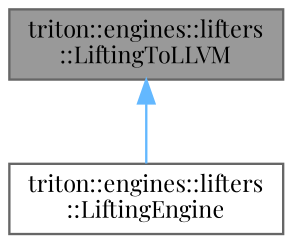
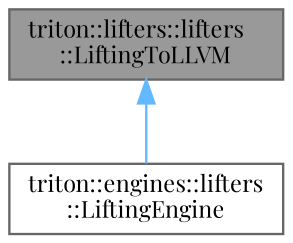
(146, 44) -> (146, 44)
